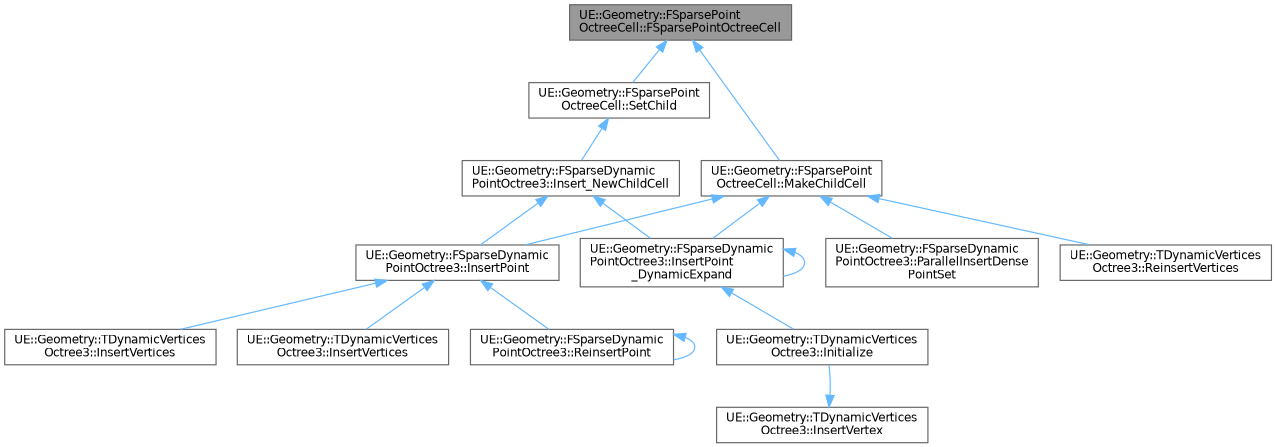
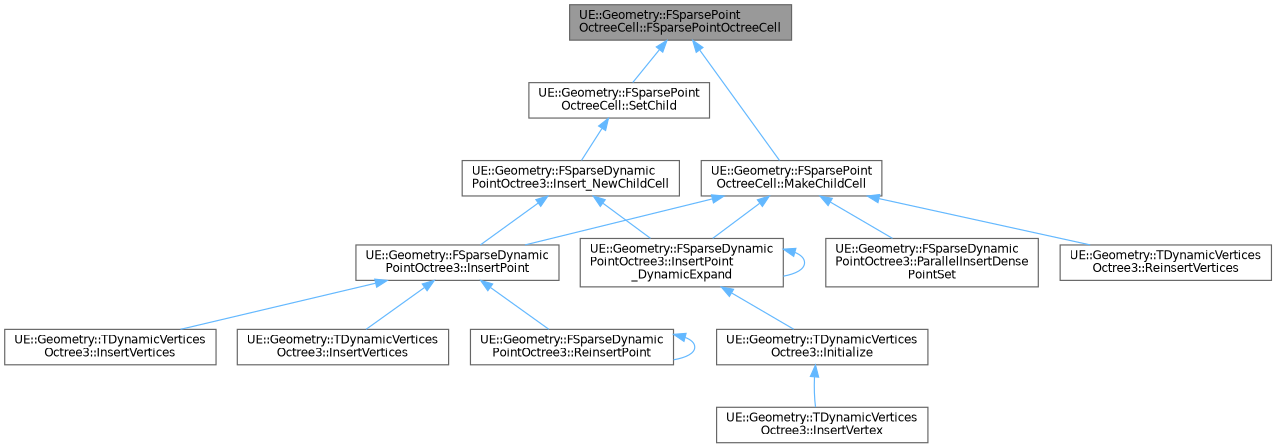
(830, 380) -> (814, 392)
